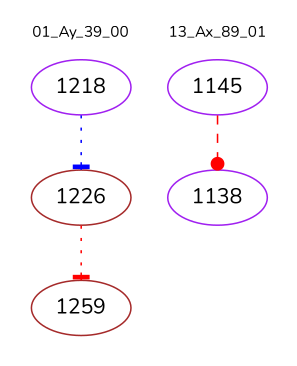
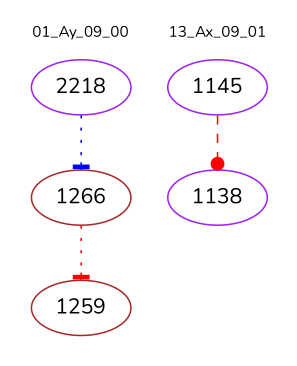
(81, 33) -> (81, 33)
(218, 33) -> (218, 33)
(81, 87) -> (81, 87)
(81, 198) -> (81, 198)
